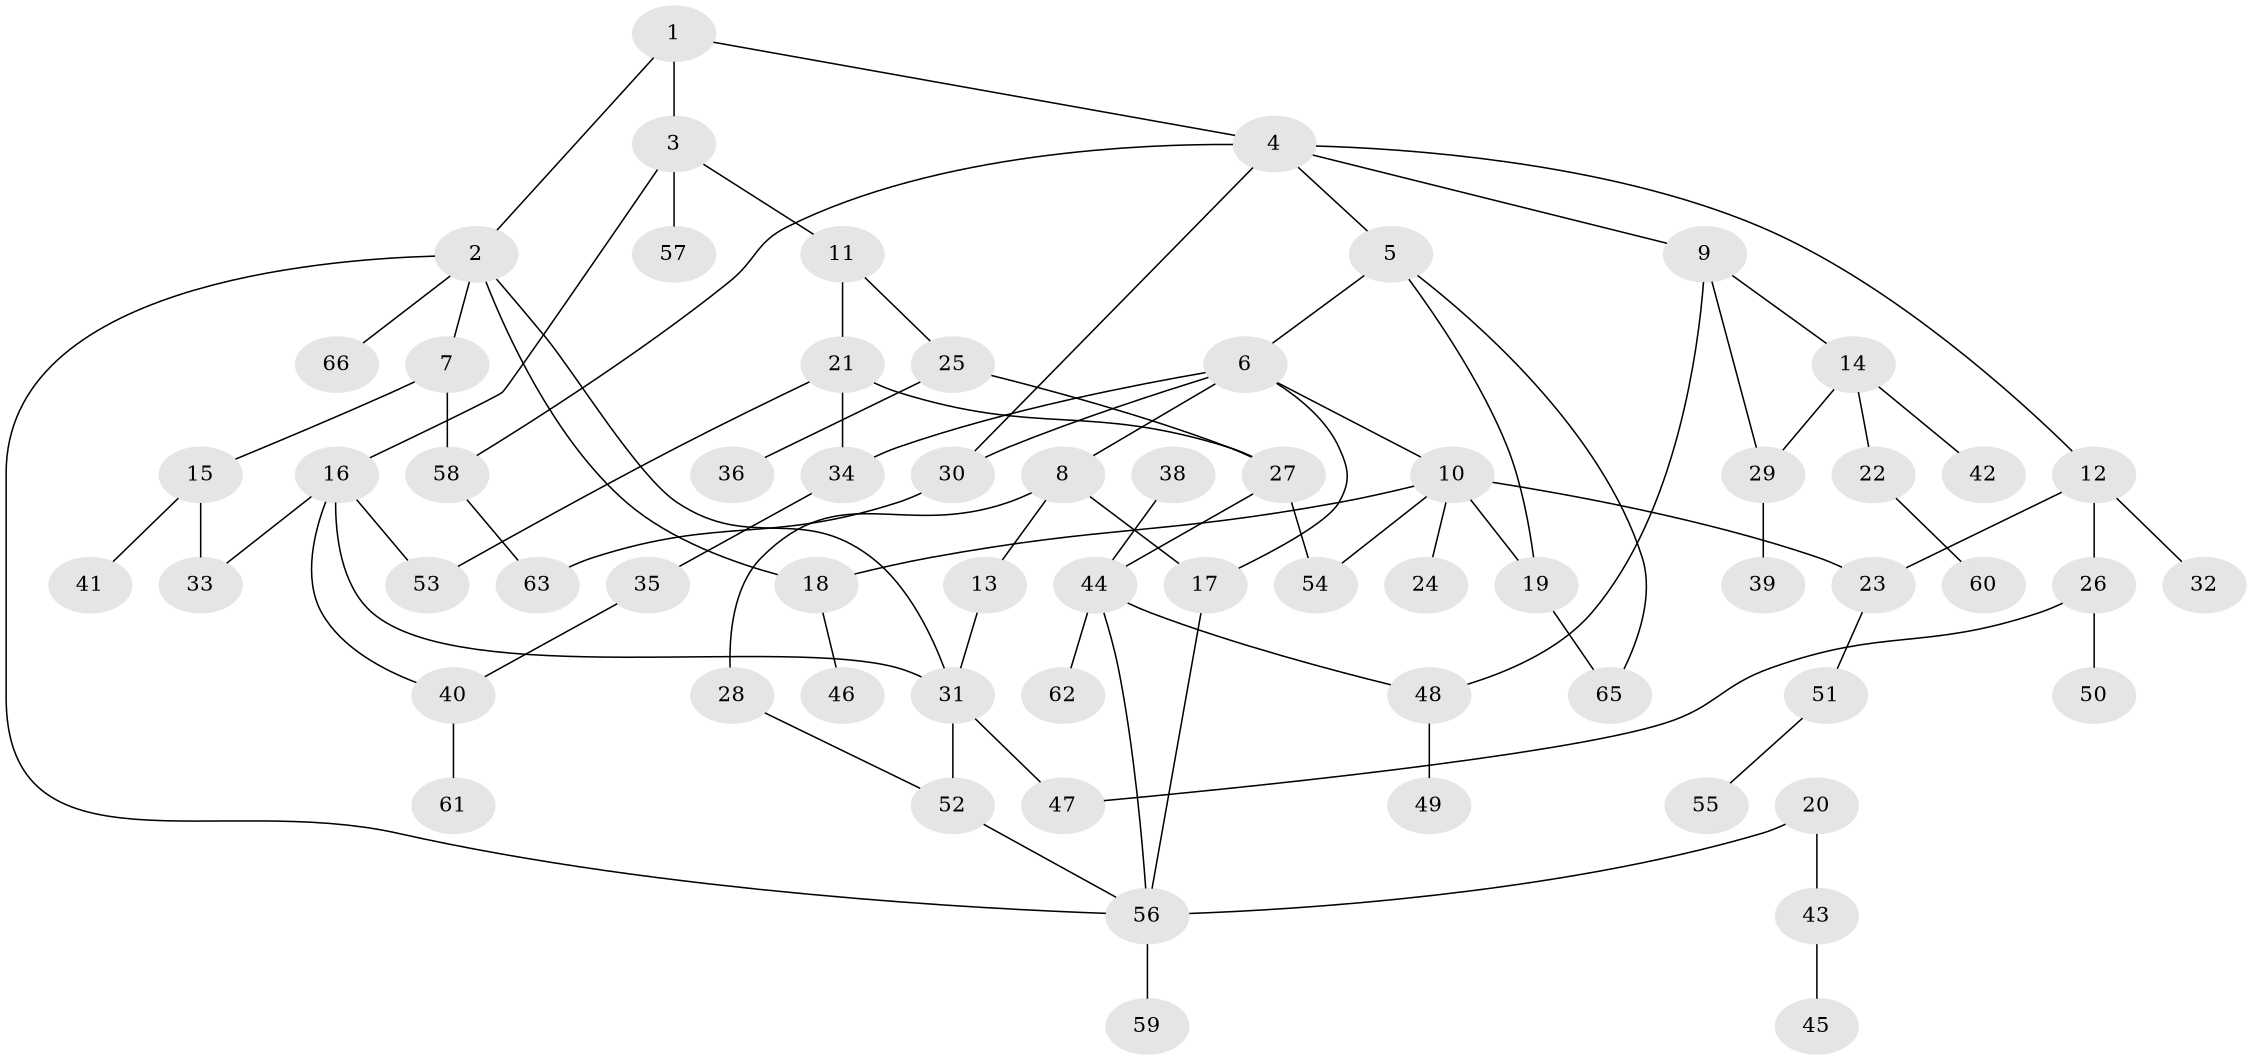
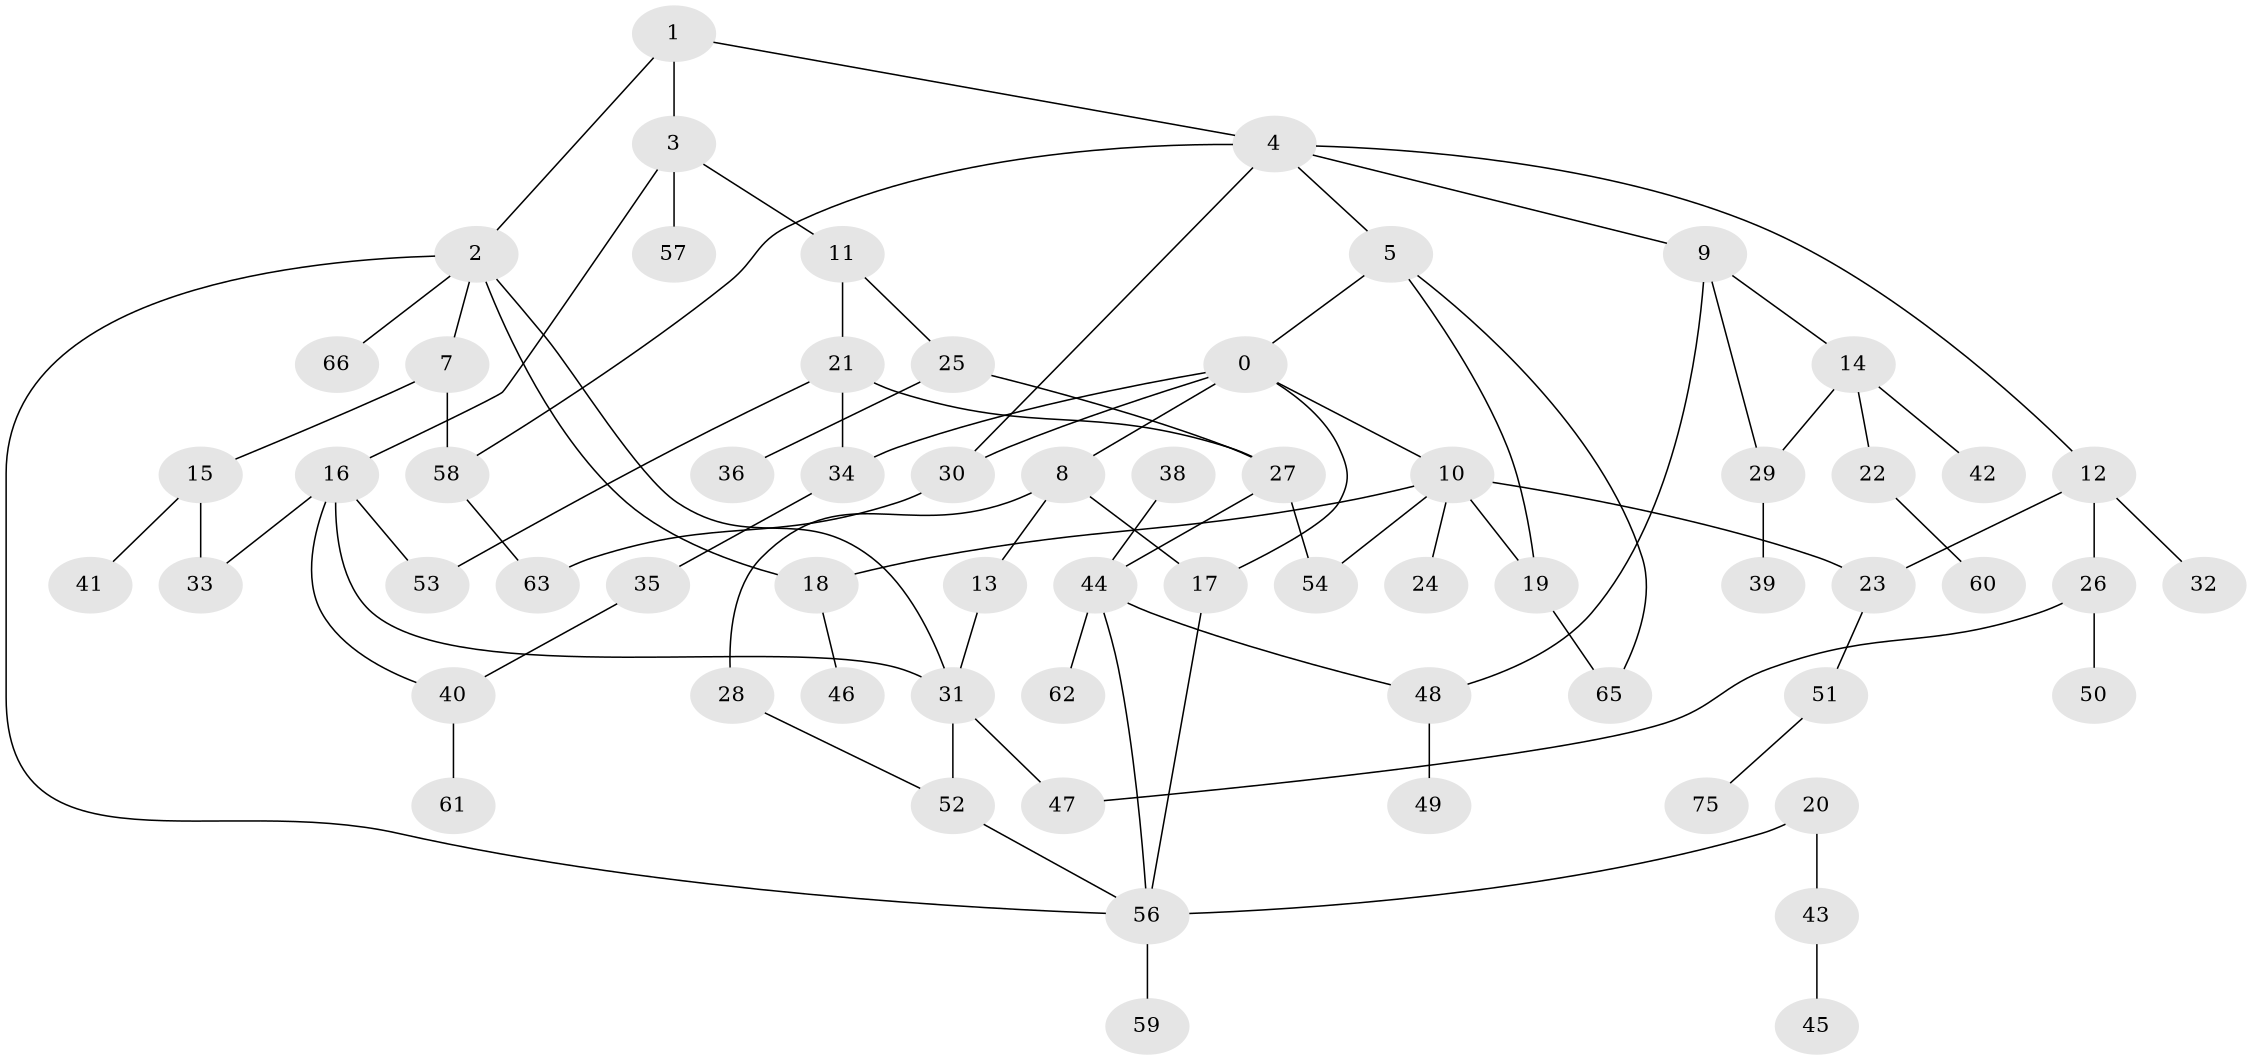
(1245, 365) -> (1245, 365)
(1707, 806) -> (1707, 806)
